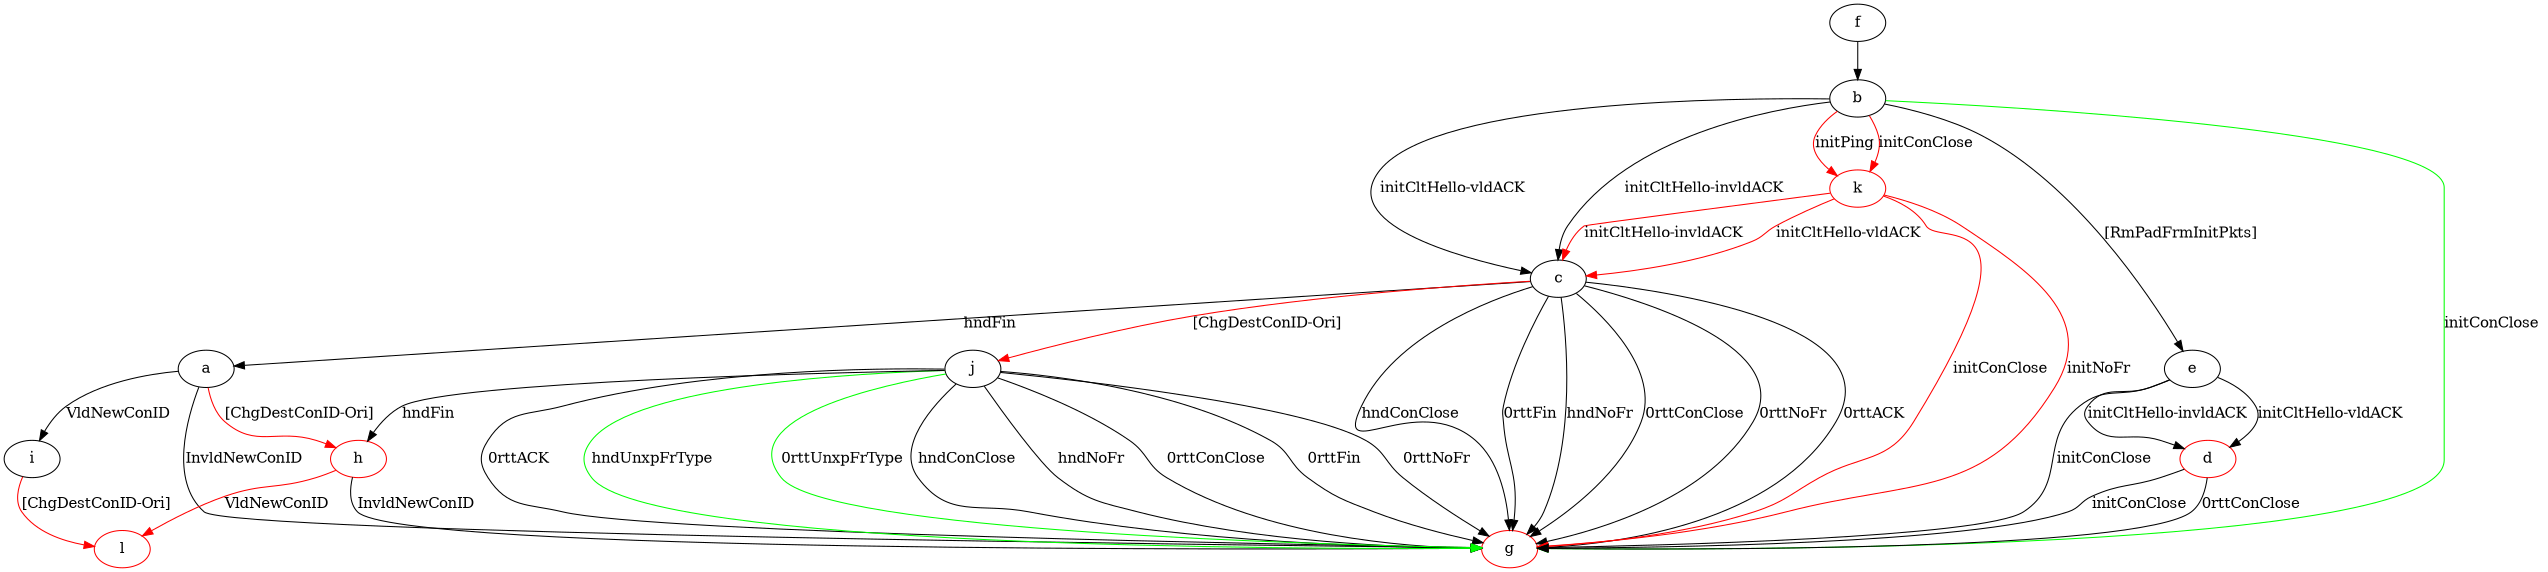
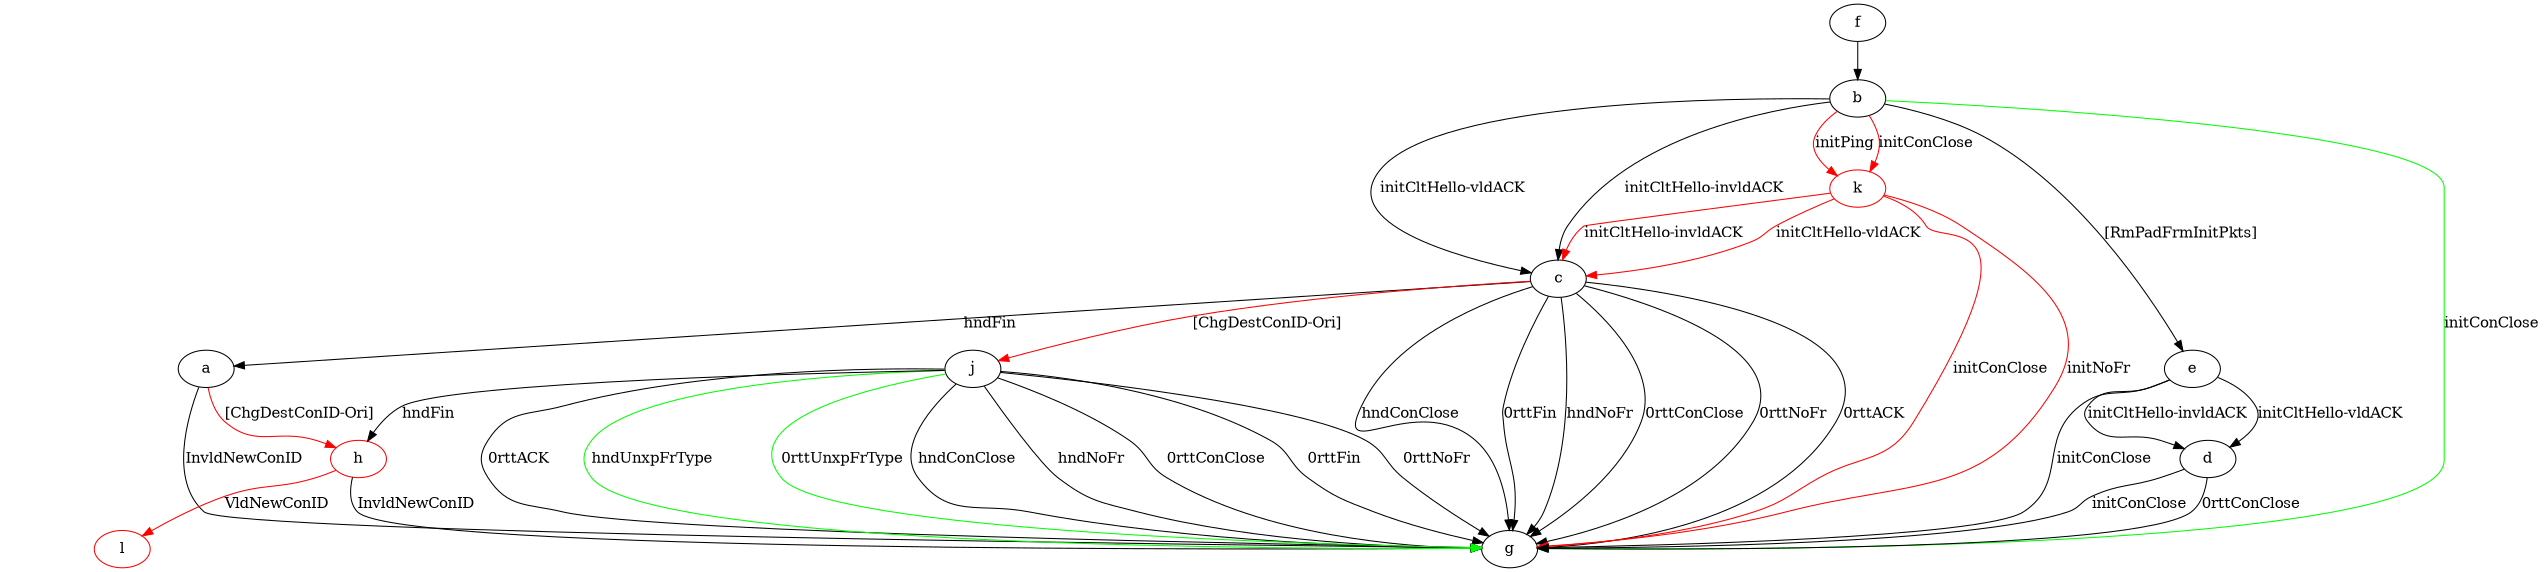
(32, 459) -> none
(2208, 459) -> (2208, 459)
(1510, 549) -> (1510, 549)
